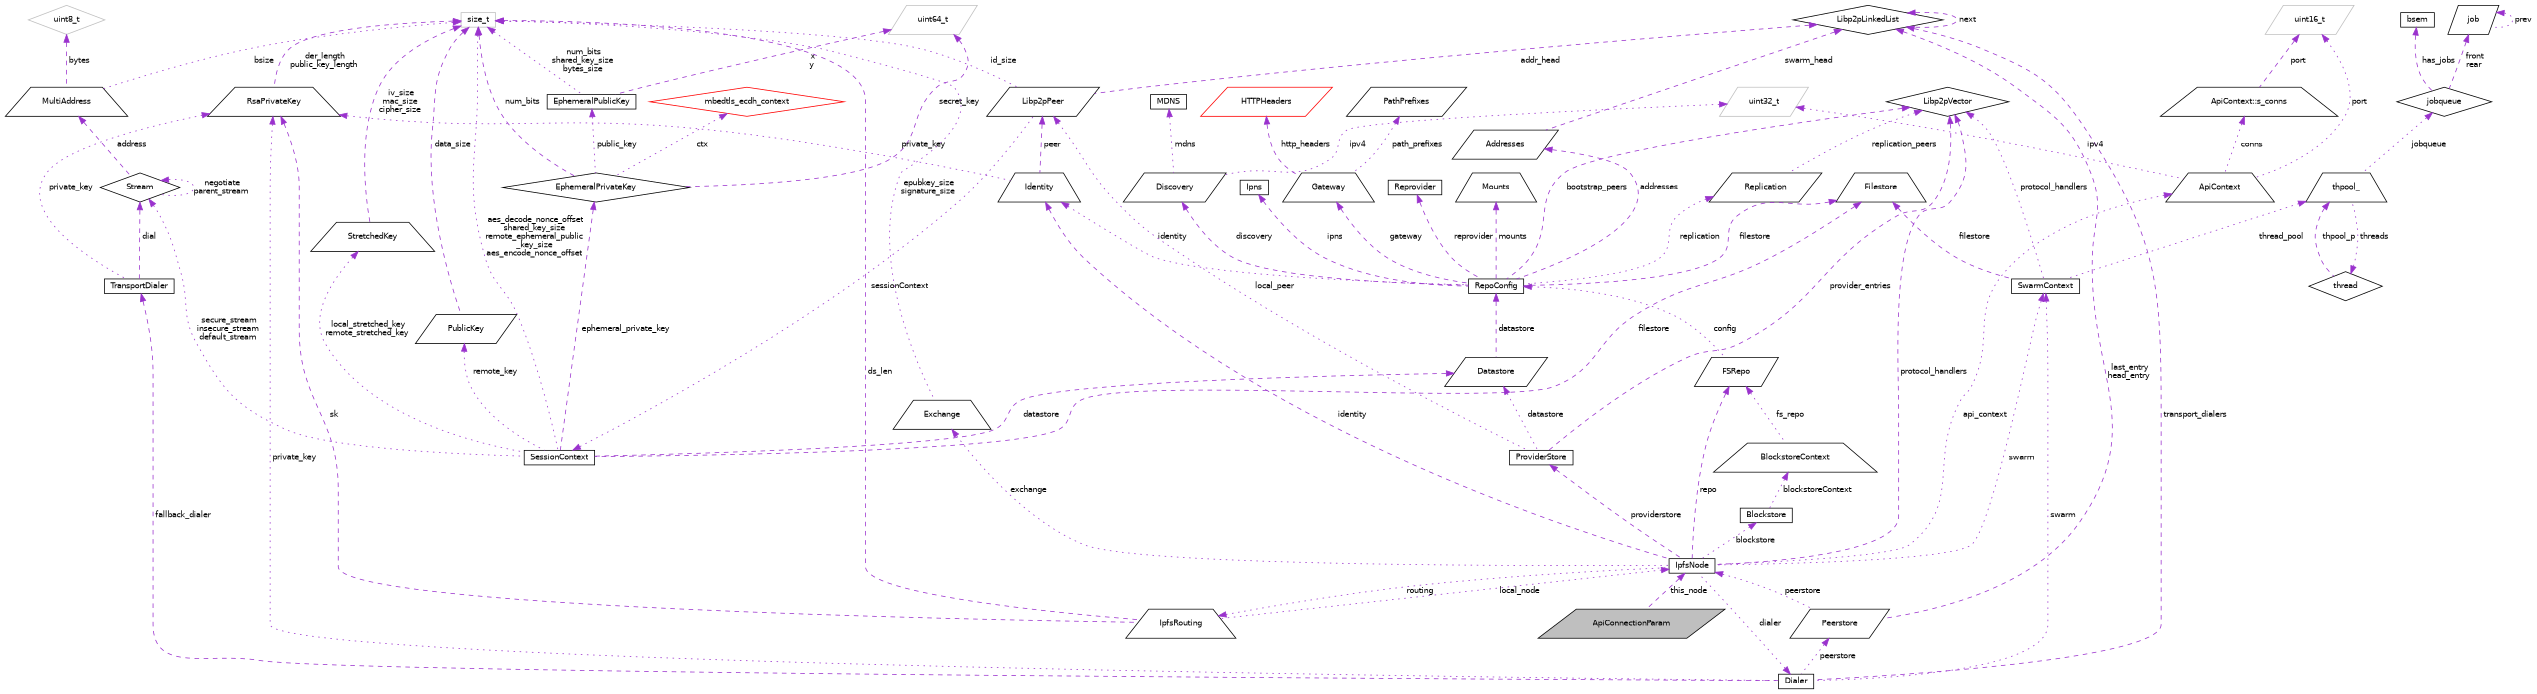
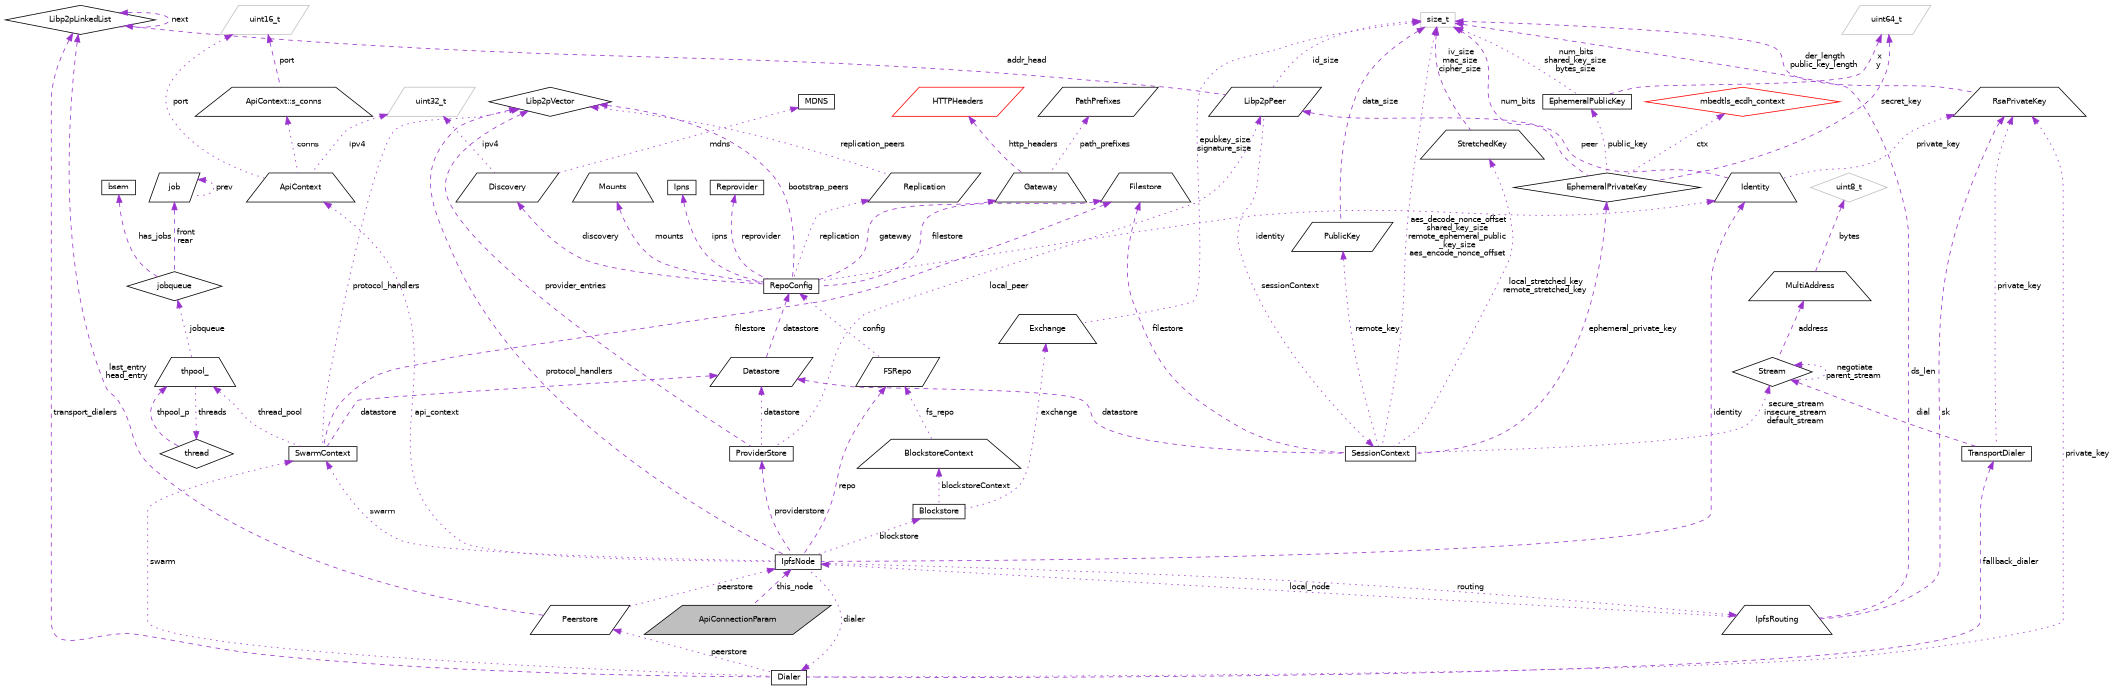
(276, 44) -> none
(1505, 145) -> none
none -> (506, 389)
(1291, 562) -> (1032, 449)
